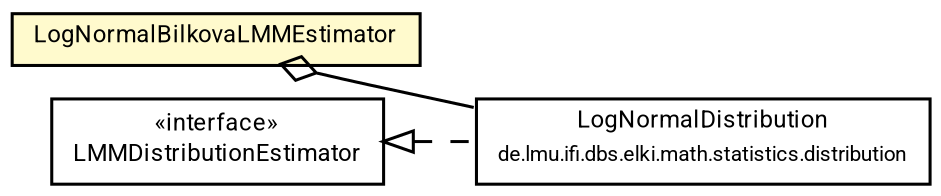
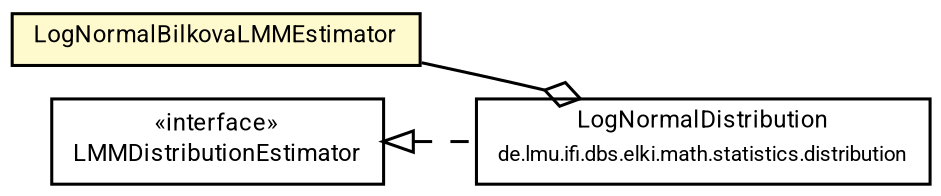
(395, 91) -> (483, 76)
